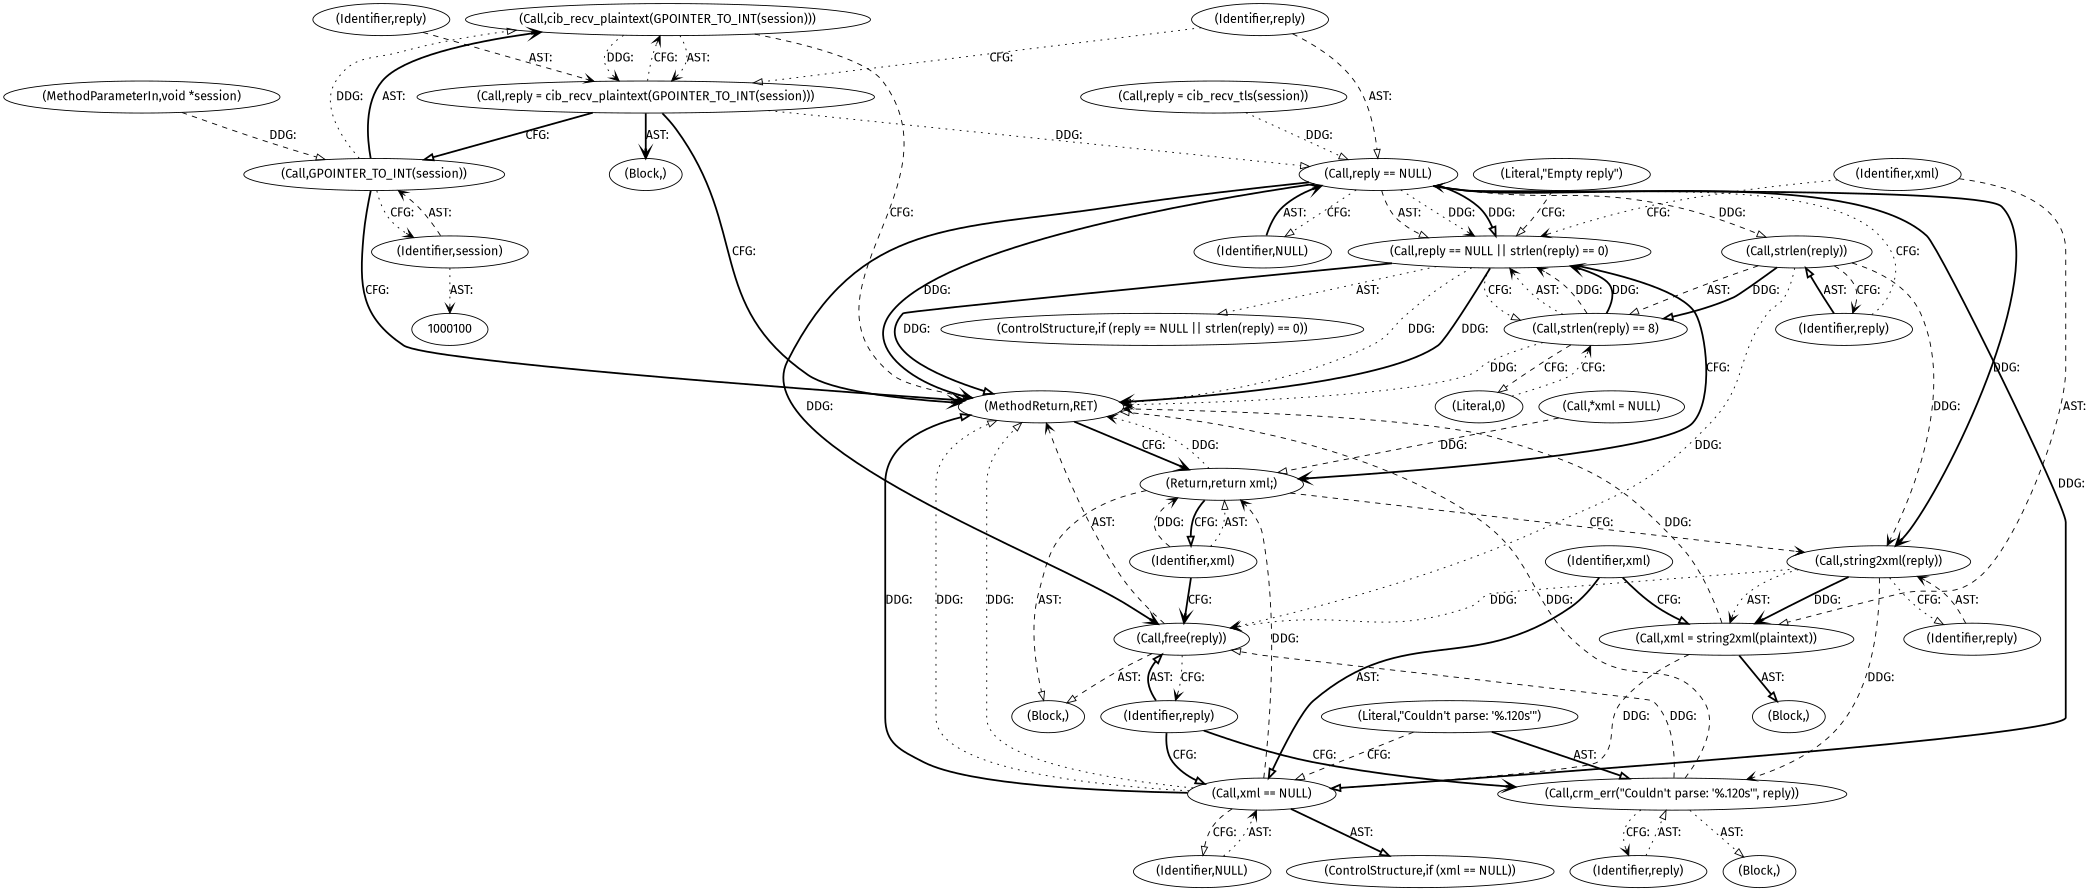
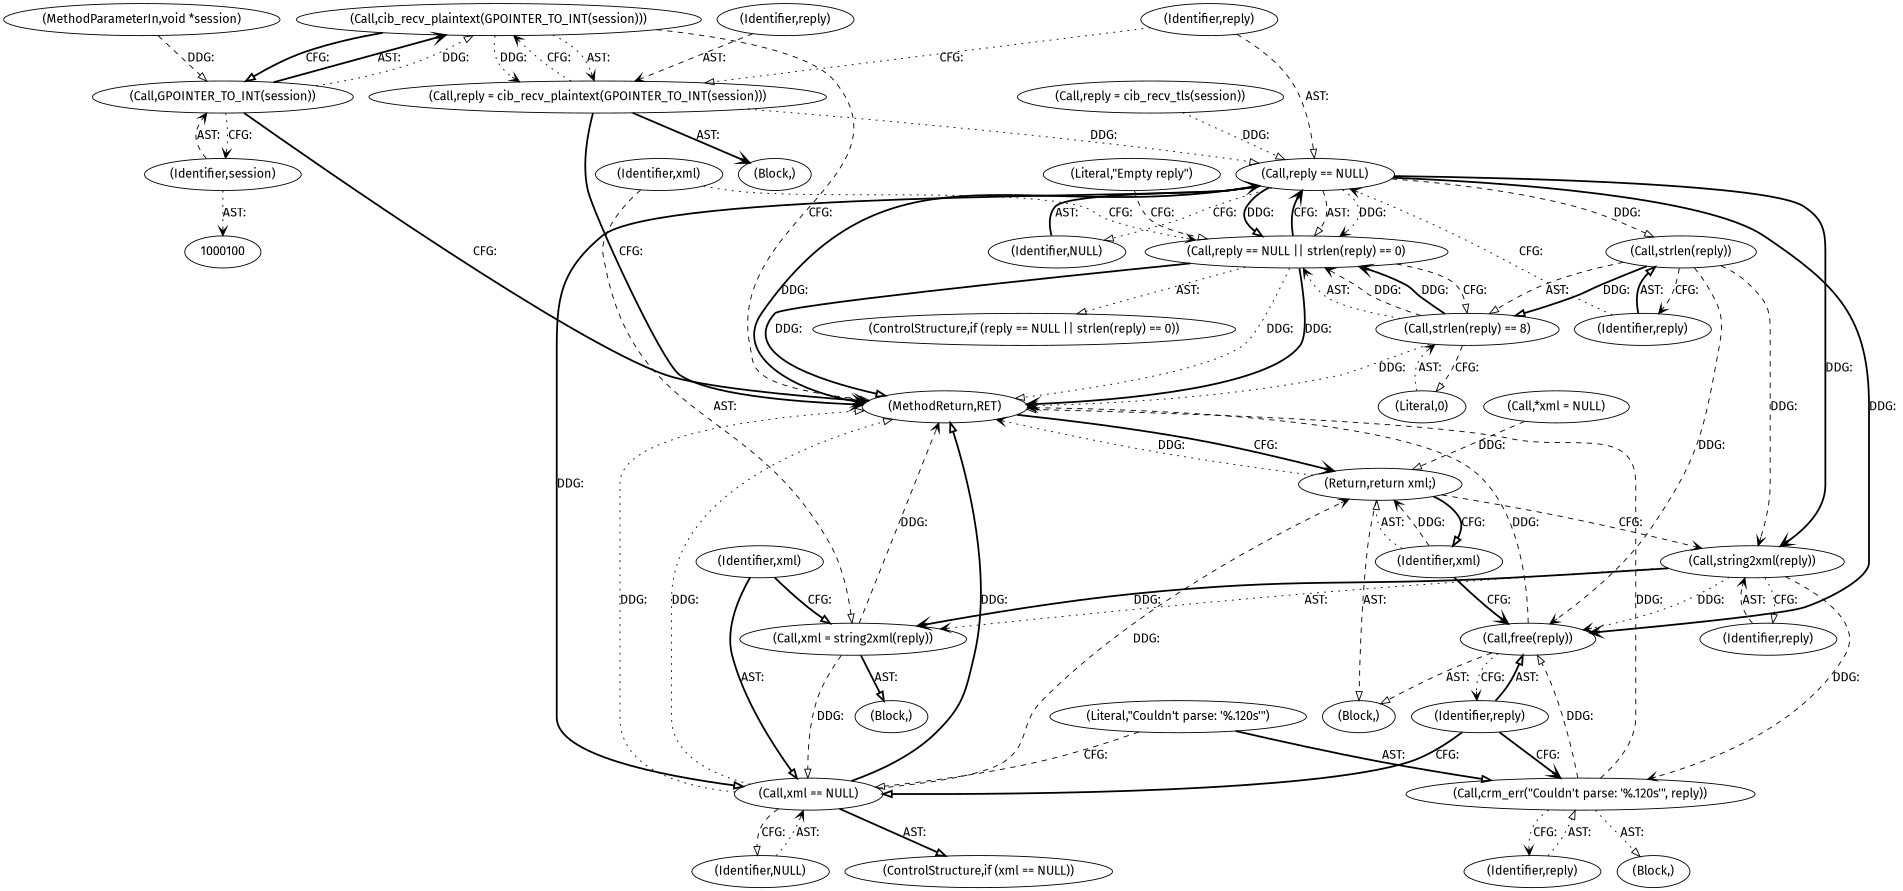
(513, 135) -> (316, 48)
(1488, 297) -> (1438, 275)
(1595, 368) -> (1432, 368)
(1623, 445) -> (1292, 217)
(1570, 516) -> (1689, 463)
(1105, 523) -> (1527, 523)
(1727, 639) -> (853, 639)
